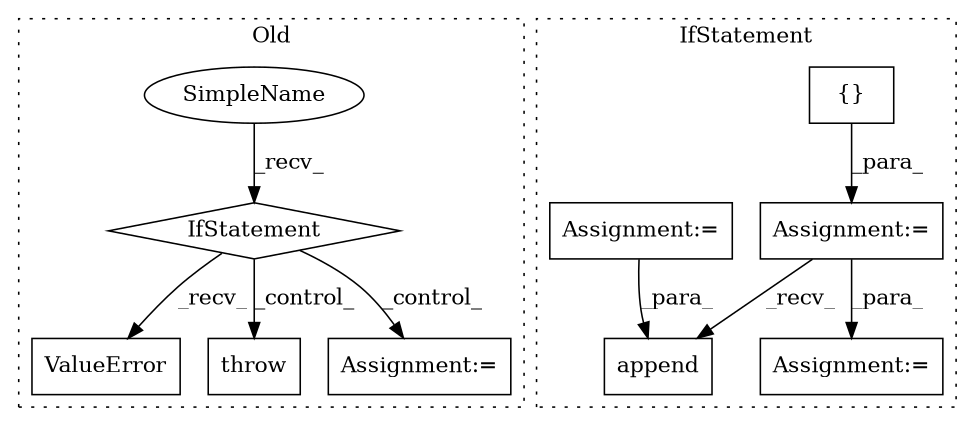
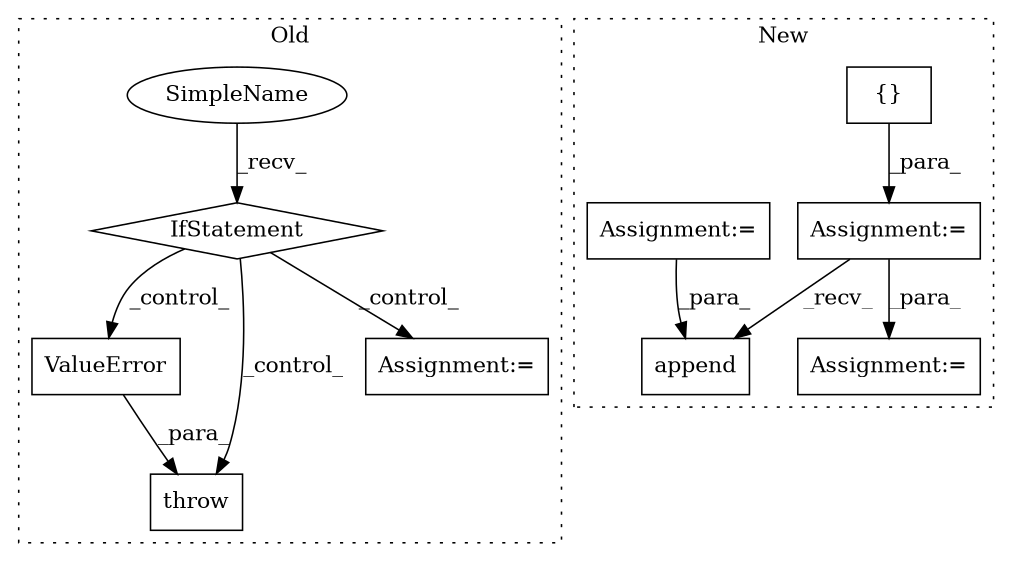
(746, 37) -> (784, 37)
(213, 299) -> (179, 299)
none -> (145, 428)
